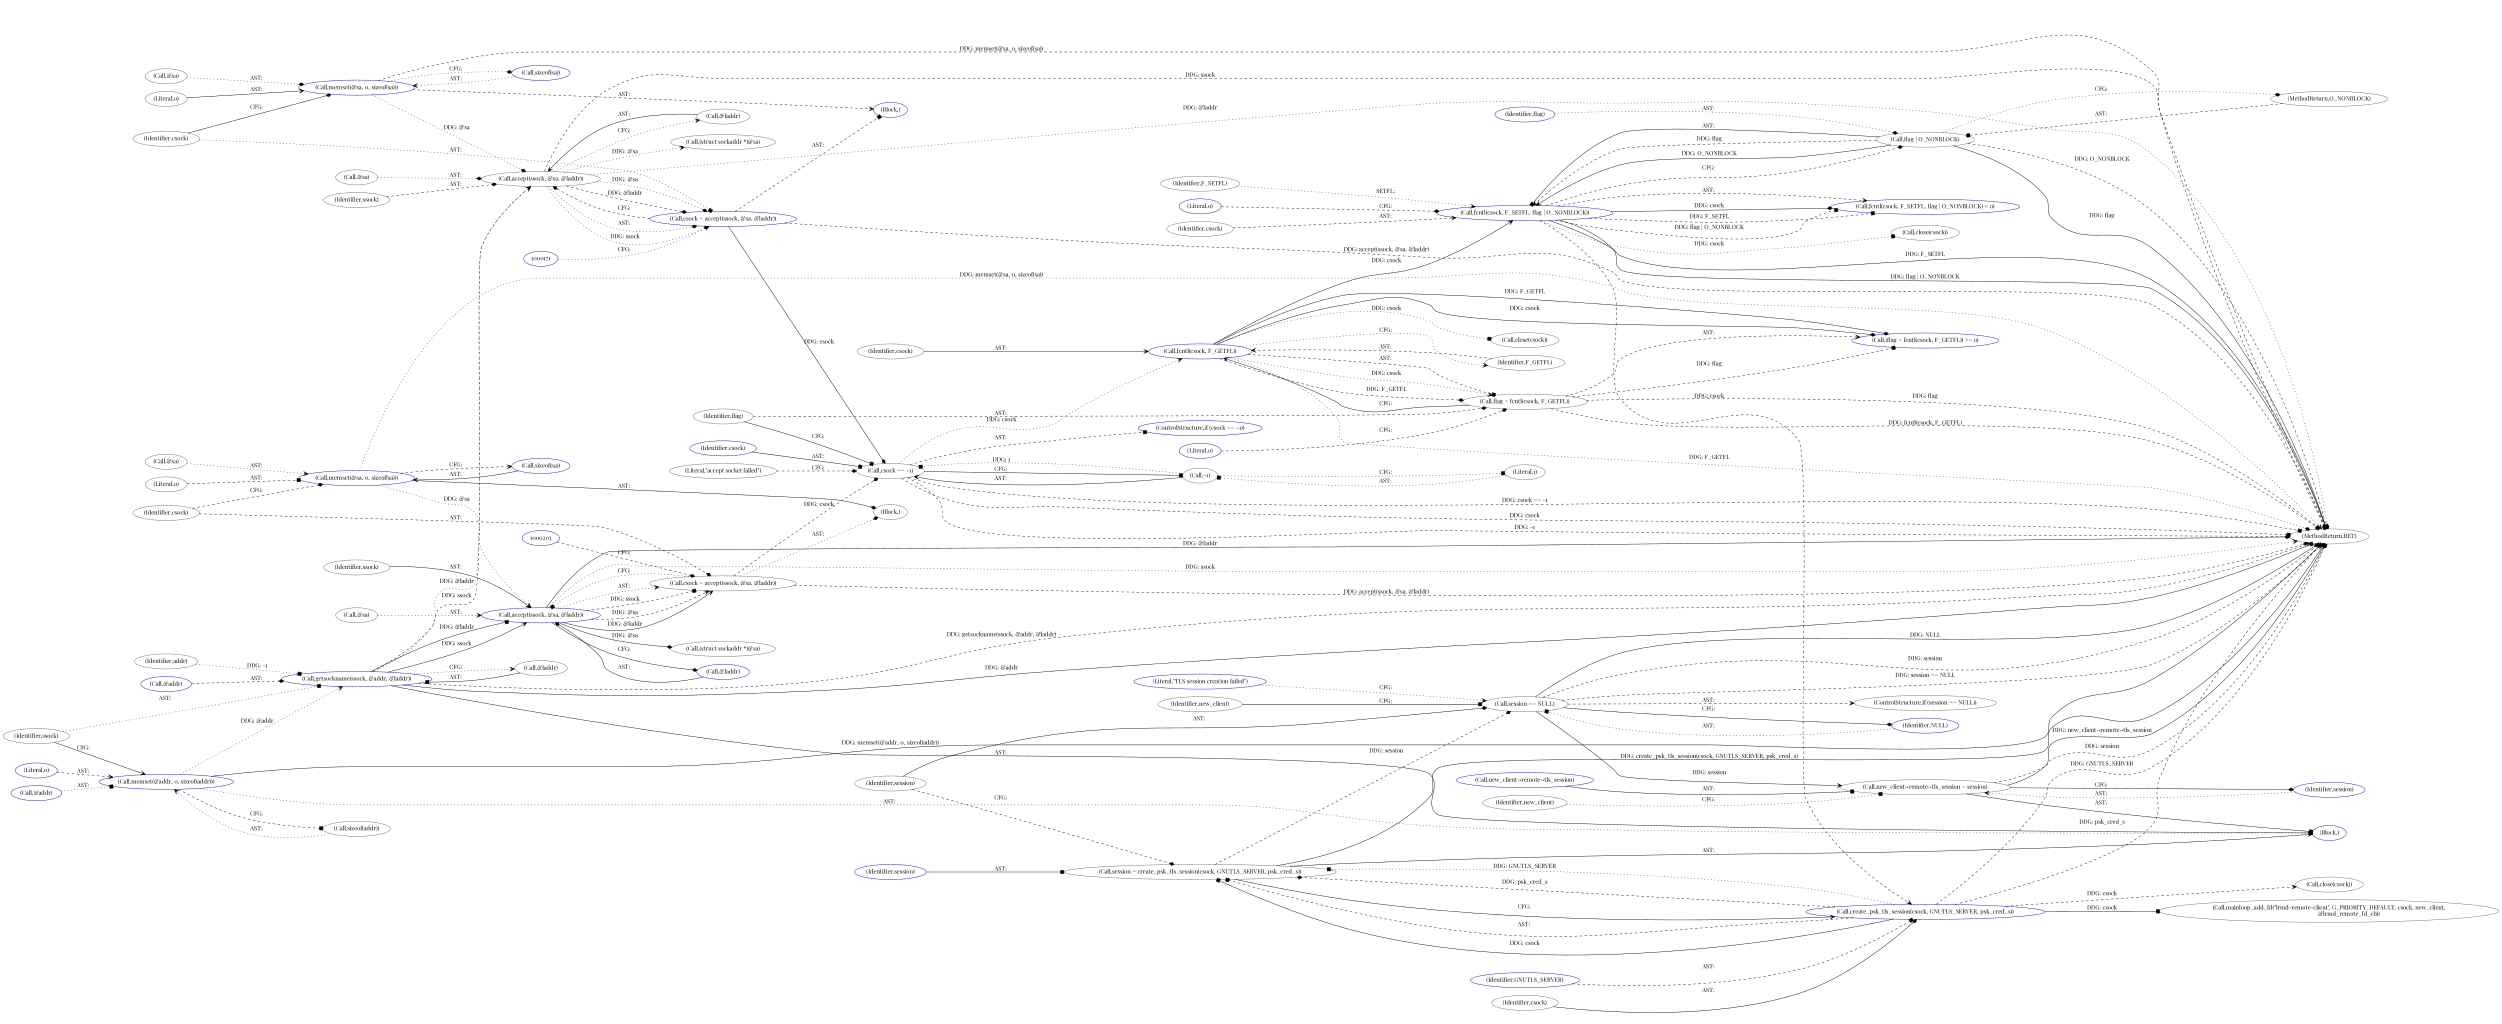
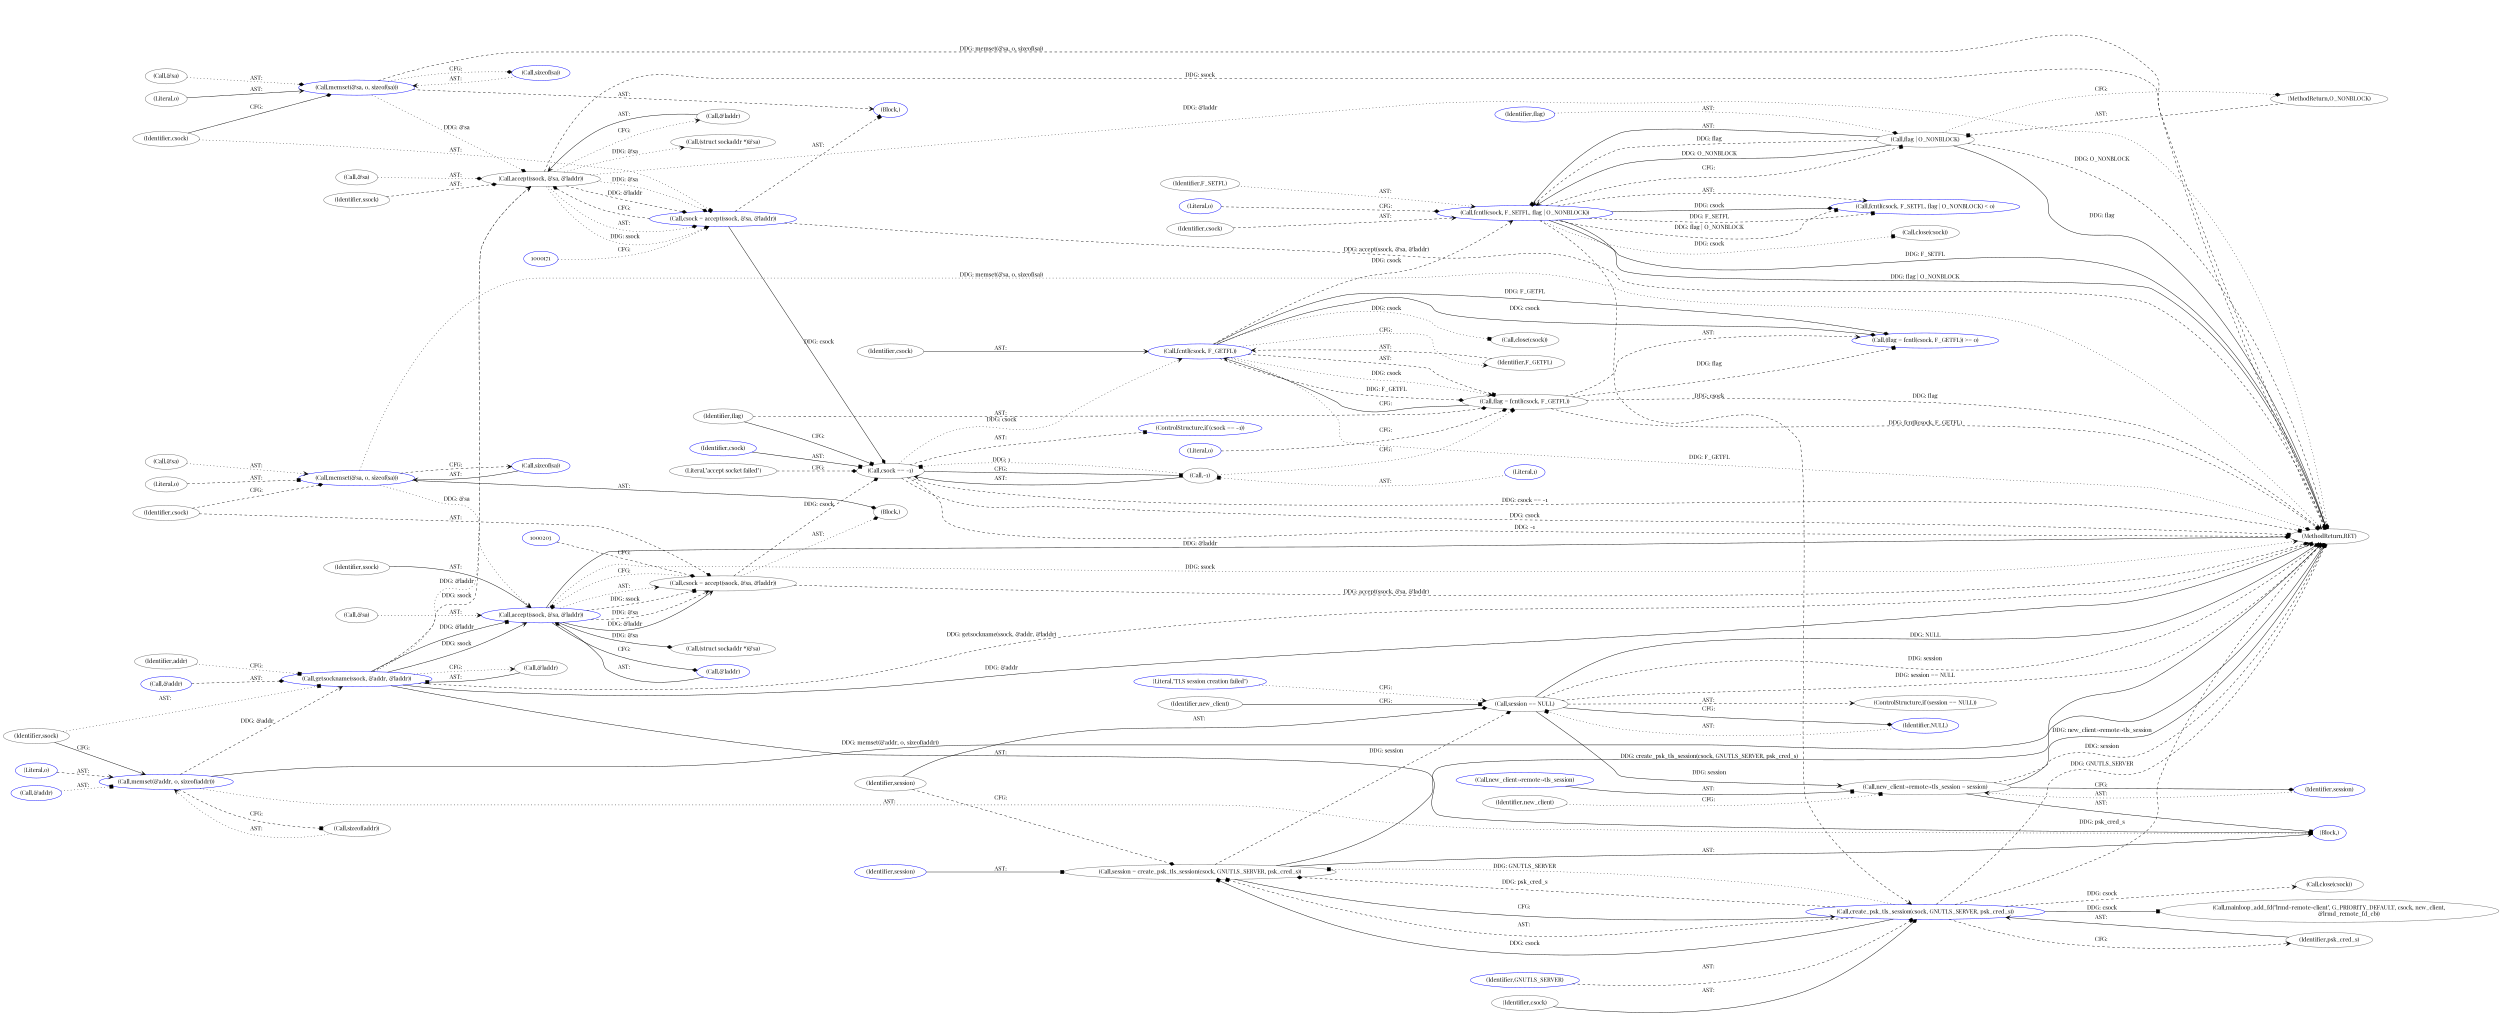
(1722, 178) -> (1722, 178)
(1386, 191) -> (1386, 191)
(1344, 282) -> (1344, 282)
(1525, 472) -> (1525, 472)
(1359, 476) -> (1369, 463)
(257, 666) -> (257, 666)
(259, 731) -> (259, 731)
none -> (2329, 940)
